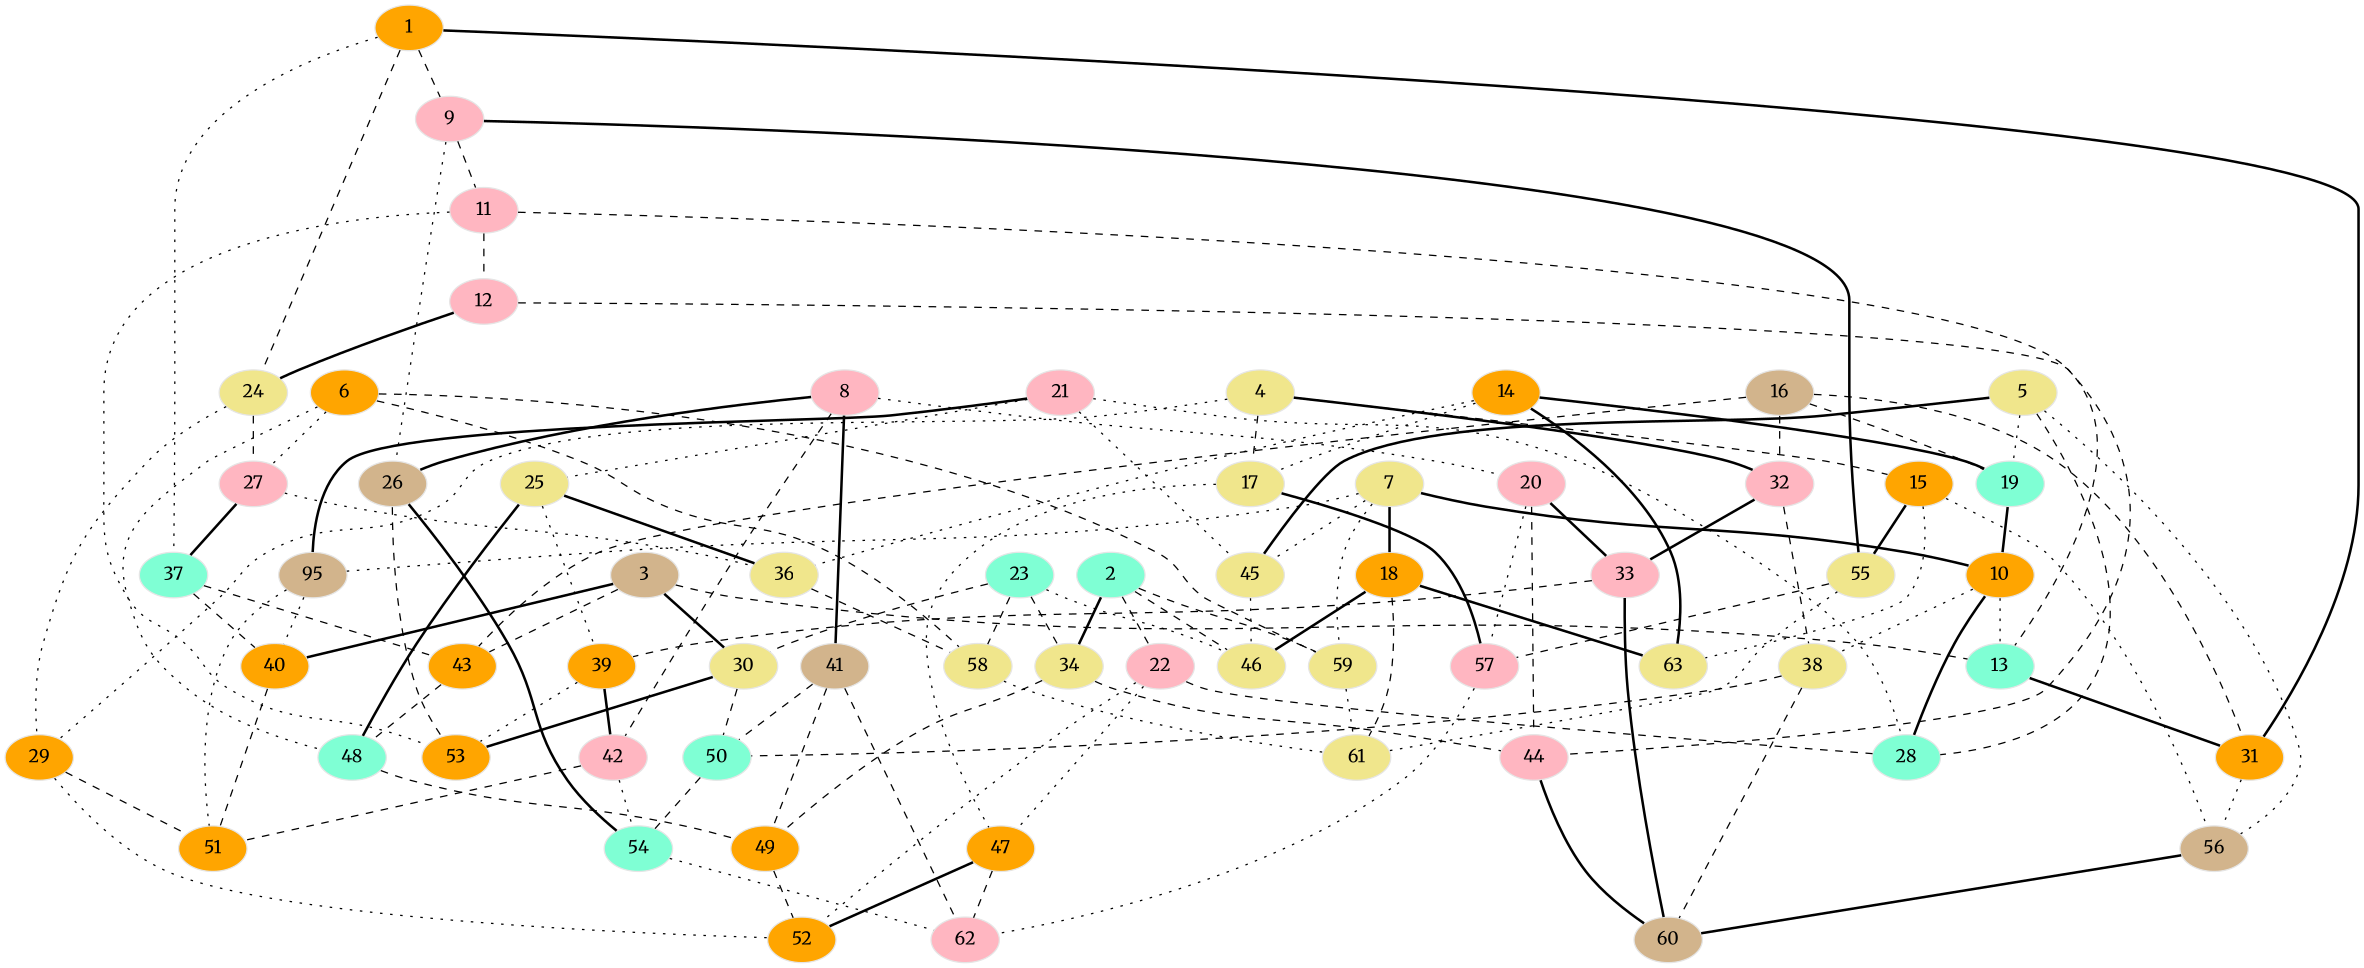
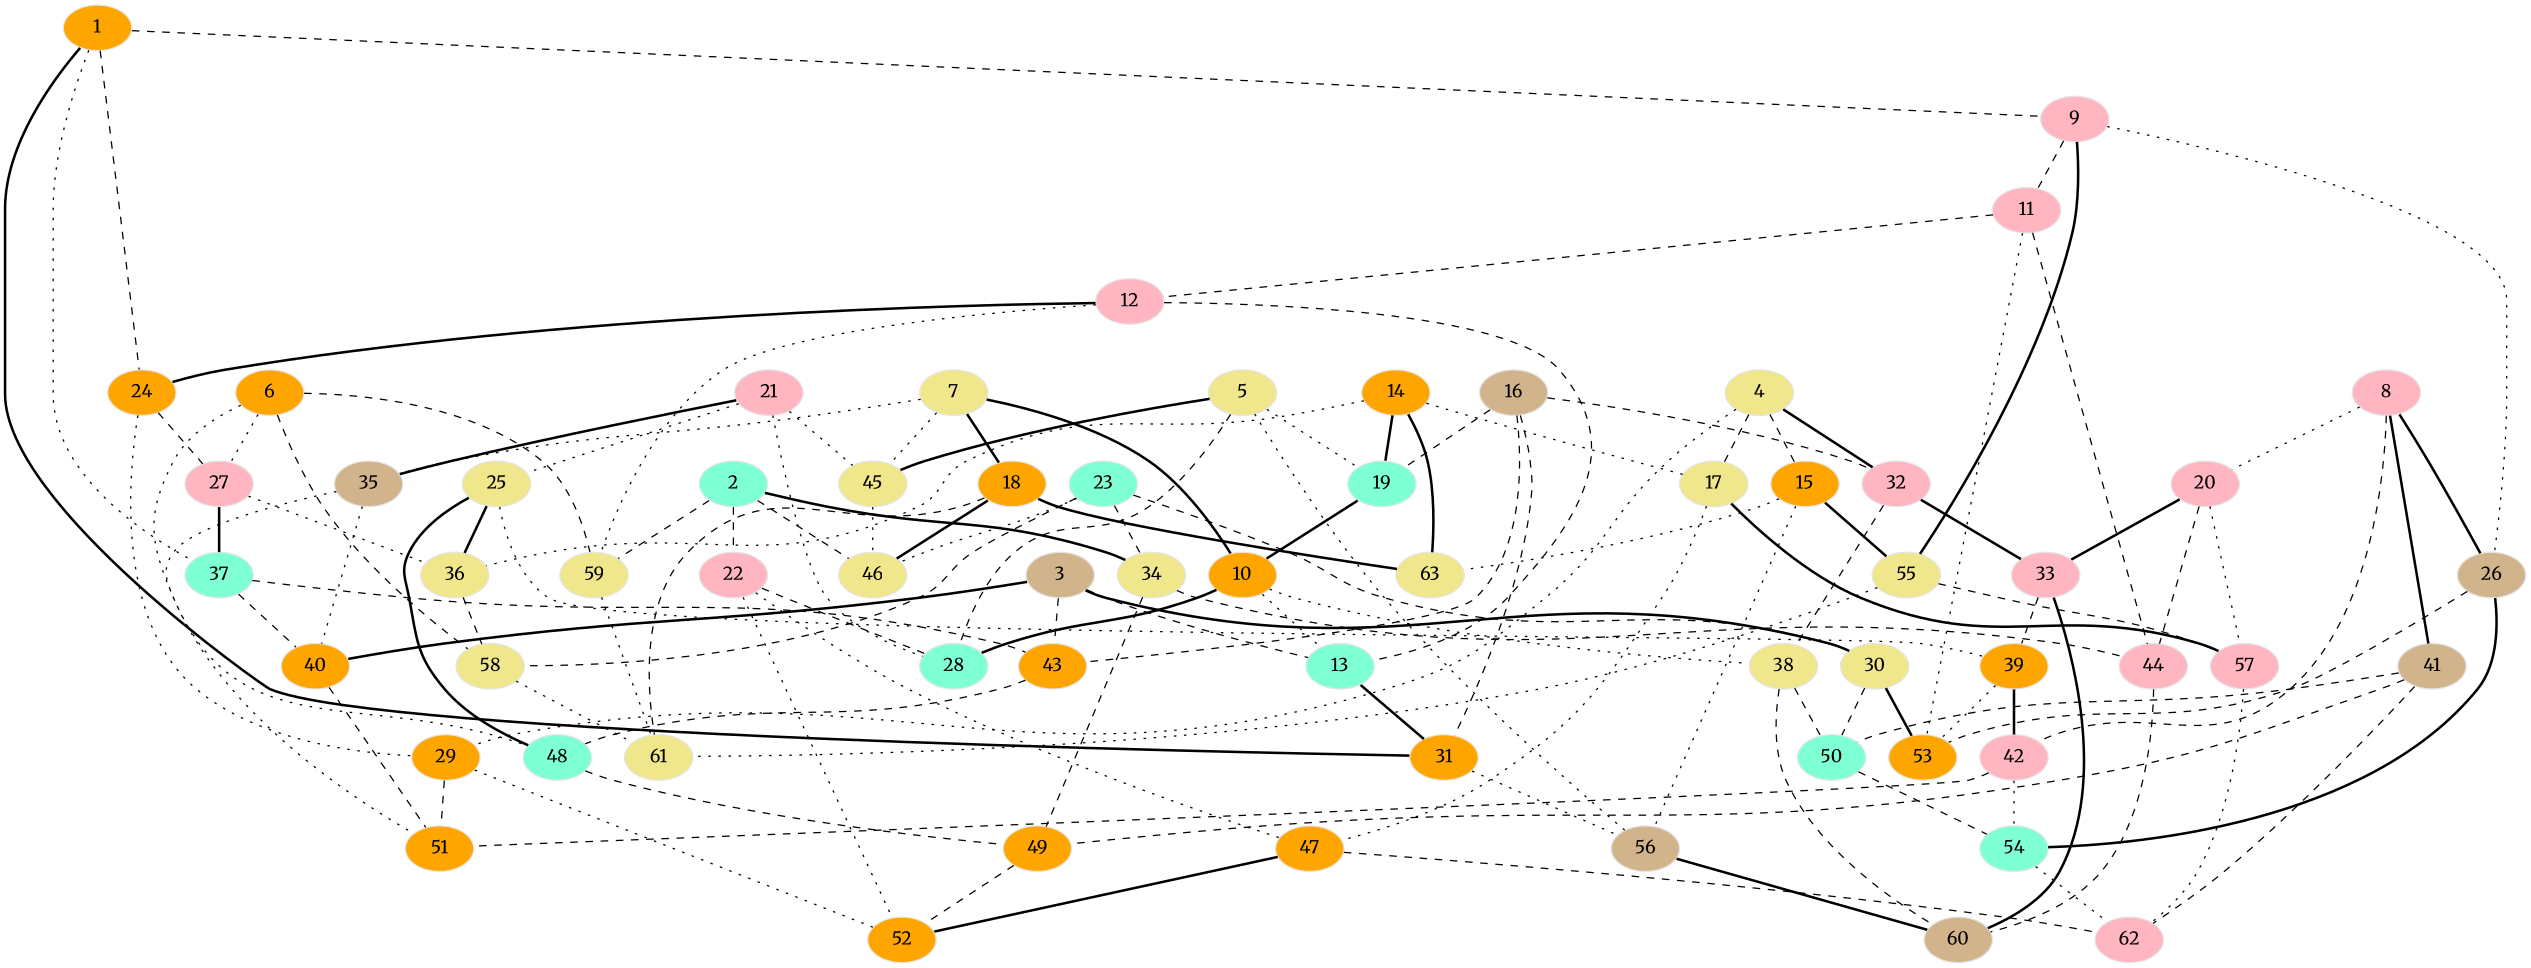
(253, 393) -> (142, 393)
(1340, 570) -> (797, 343)
(313, 575) -> (369, 484)
(1579, 862) -> (2115, 852)
